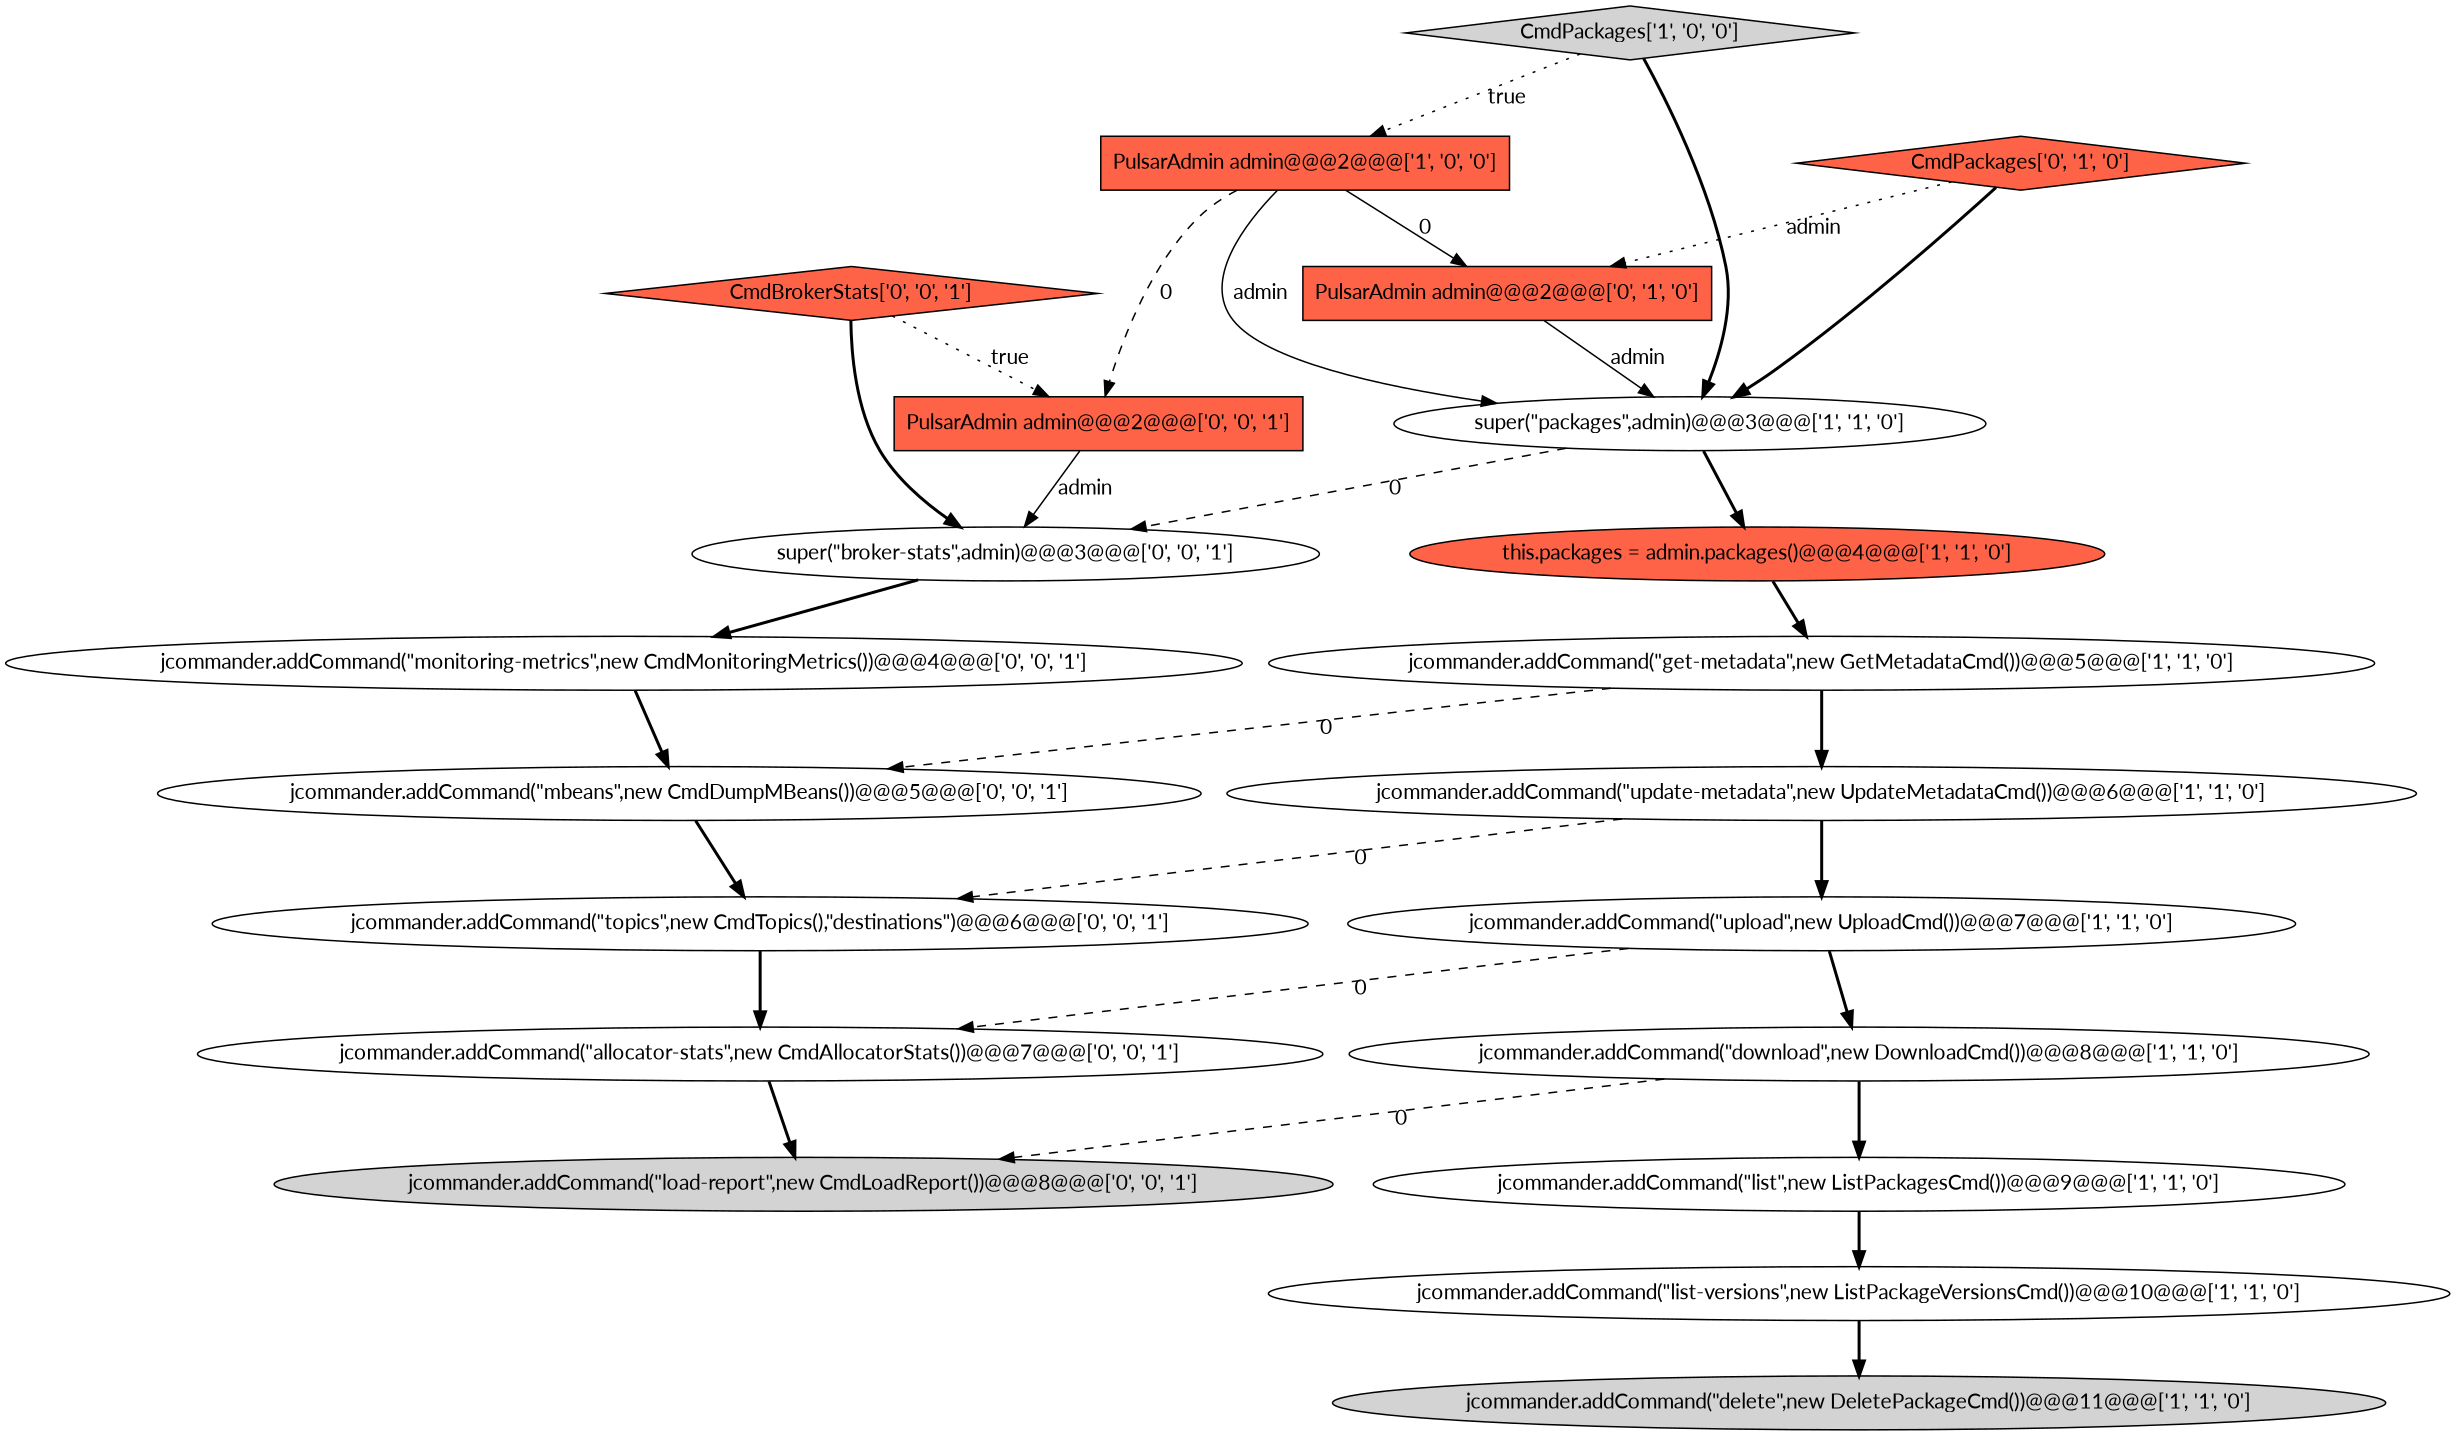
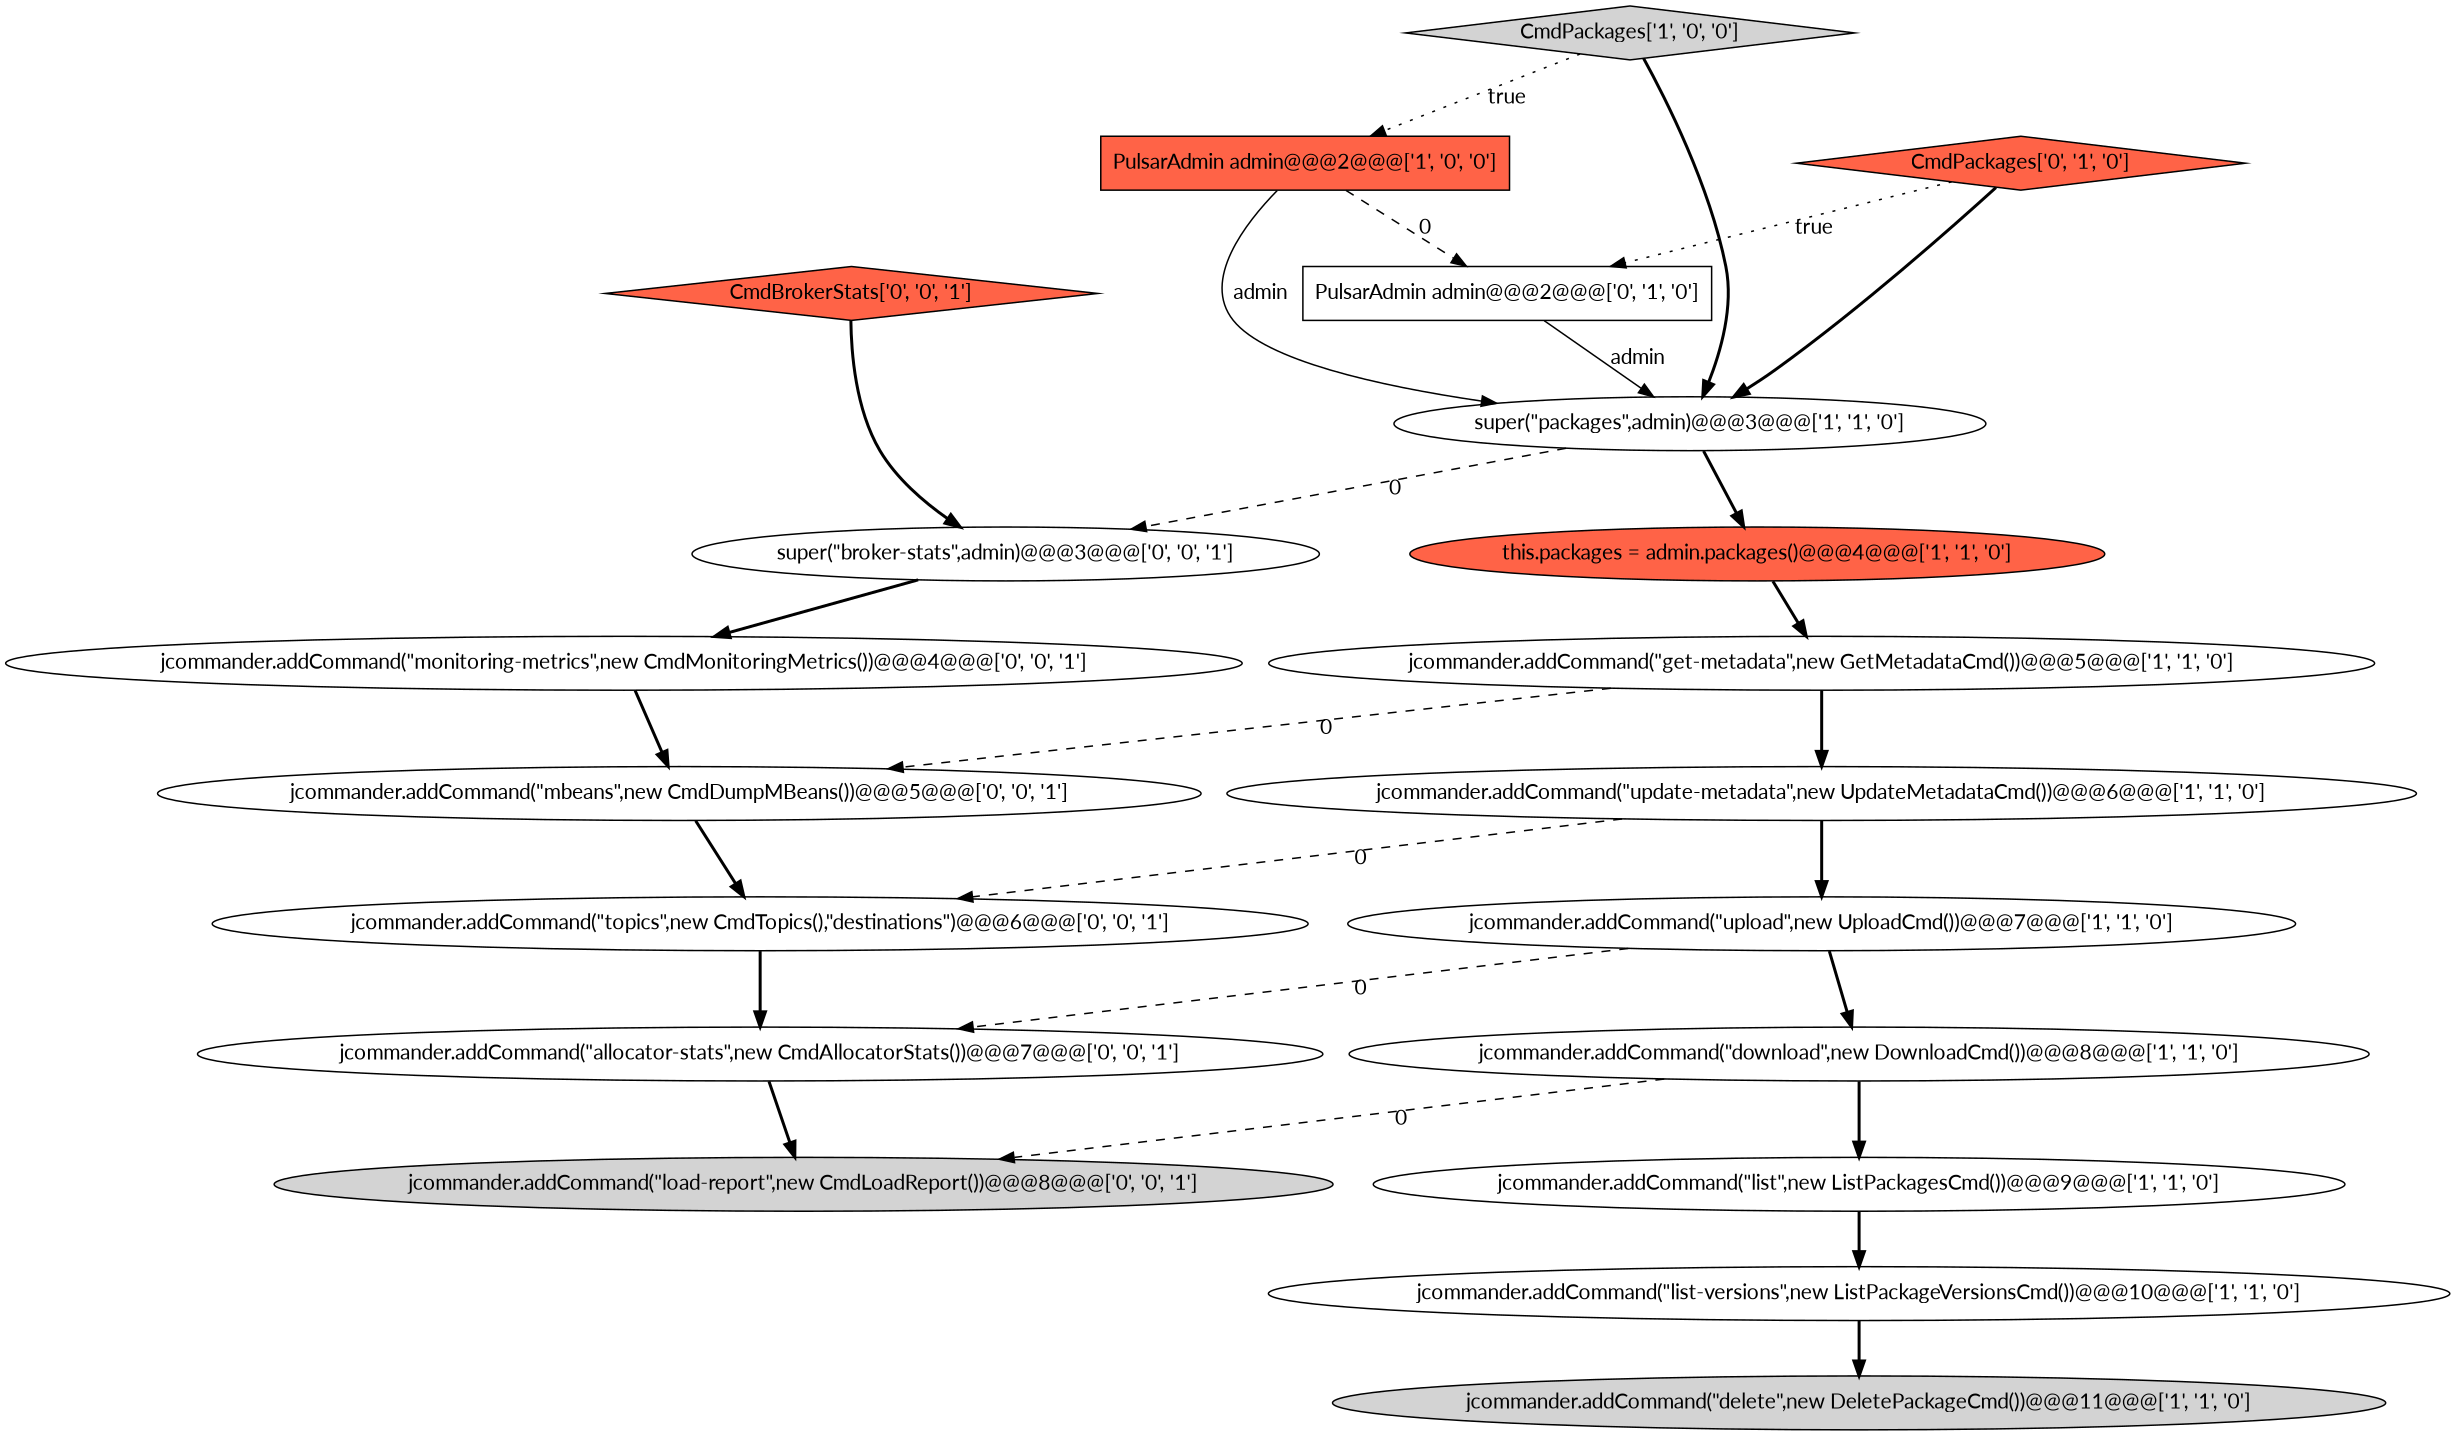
(1400, 224) -> (1400, 224)
(1814, 228) -> (1814, 228)
(1507, 293) -> (1507, 293)
(1099, 424) -> none
